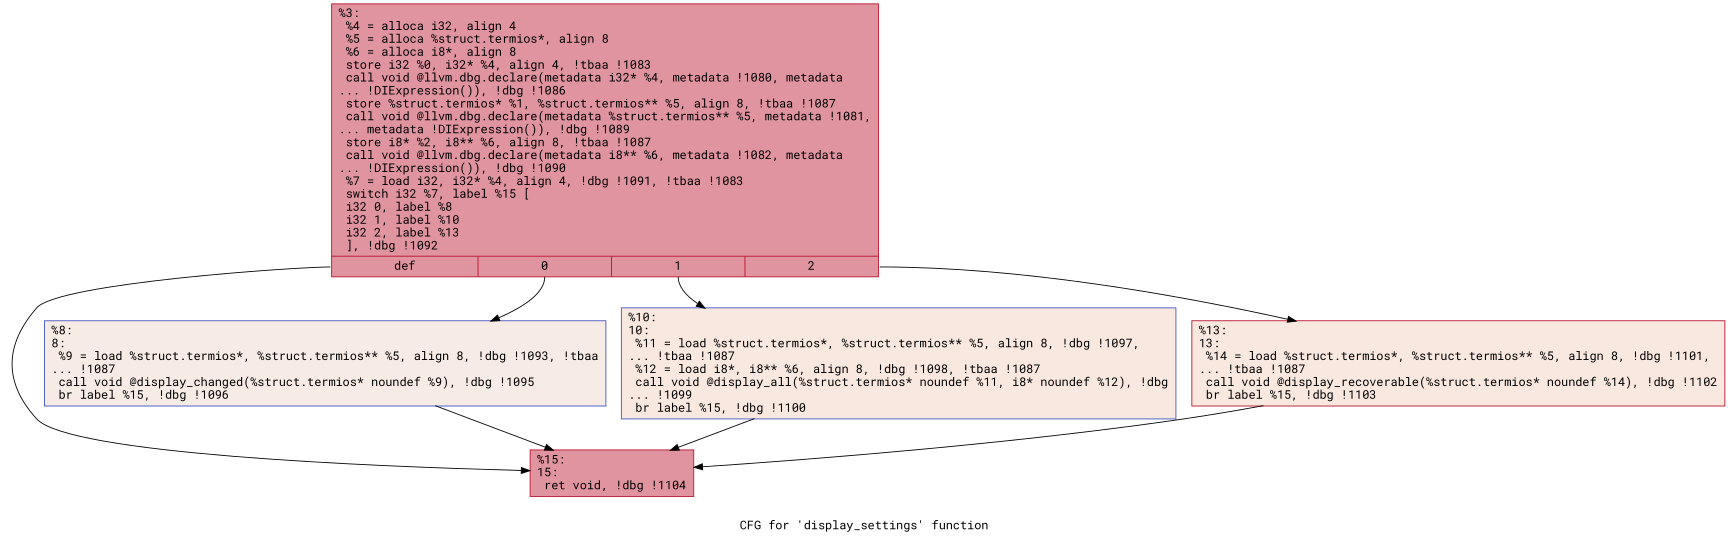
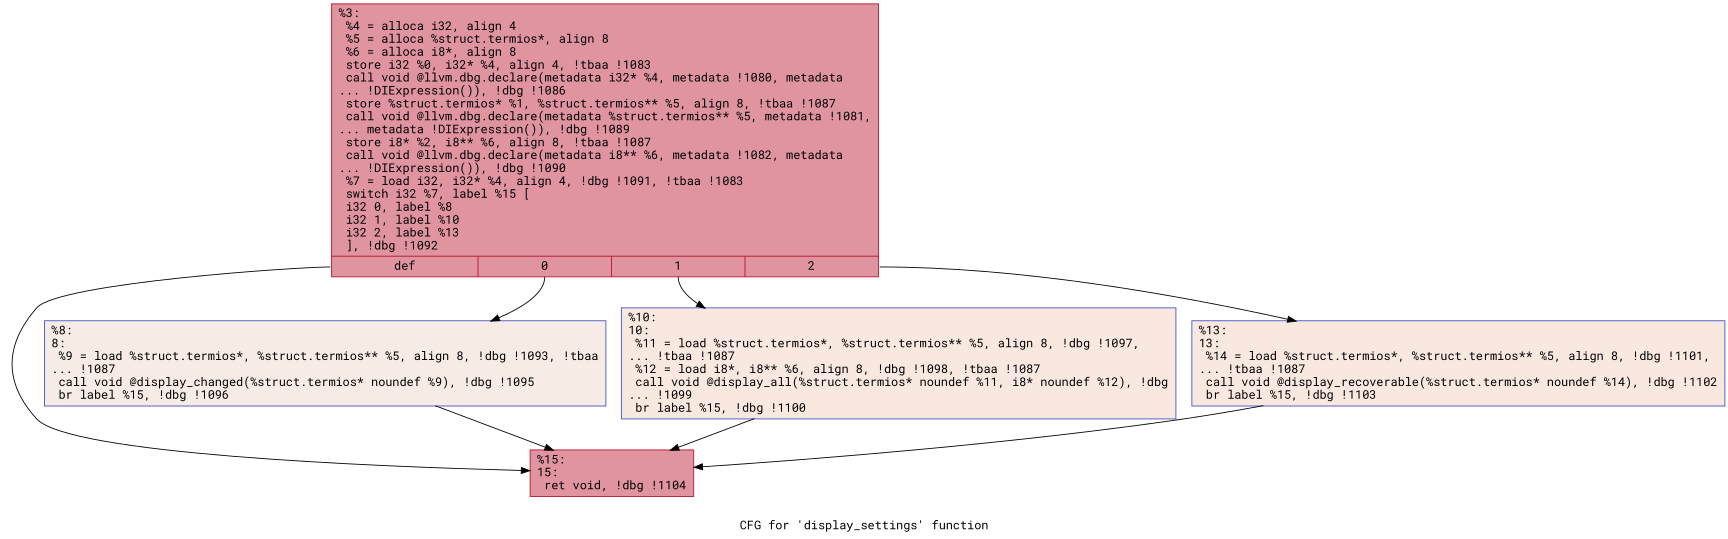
(1458, 363) -> (1458, 363)
